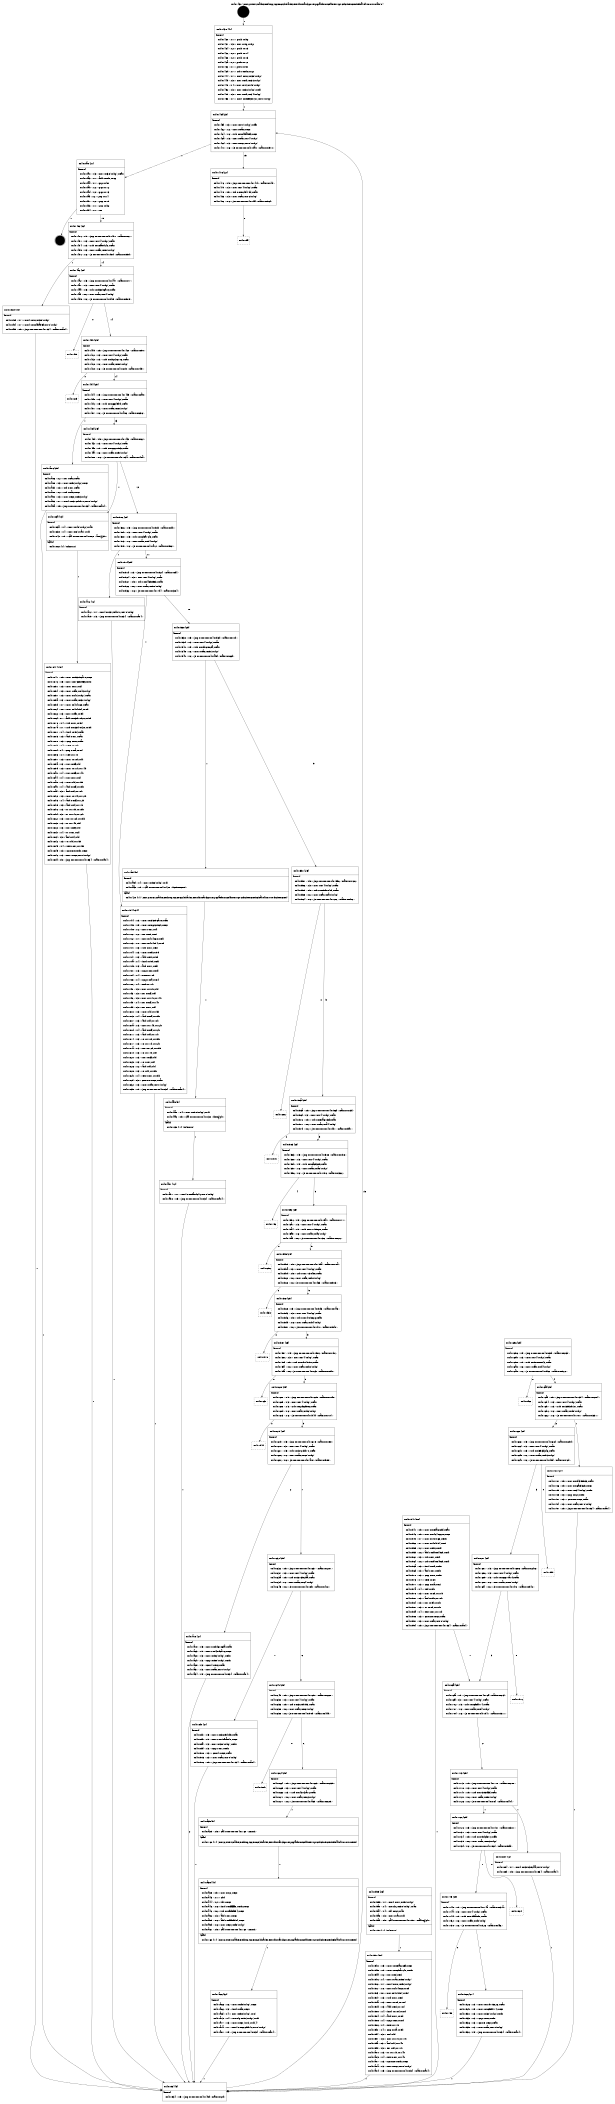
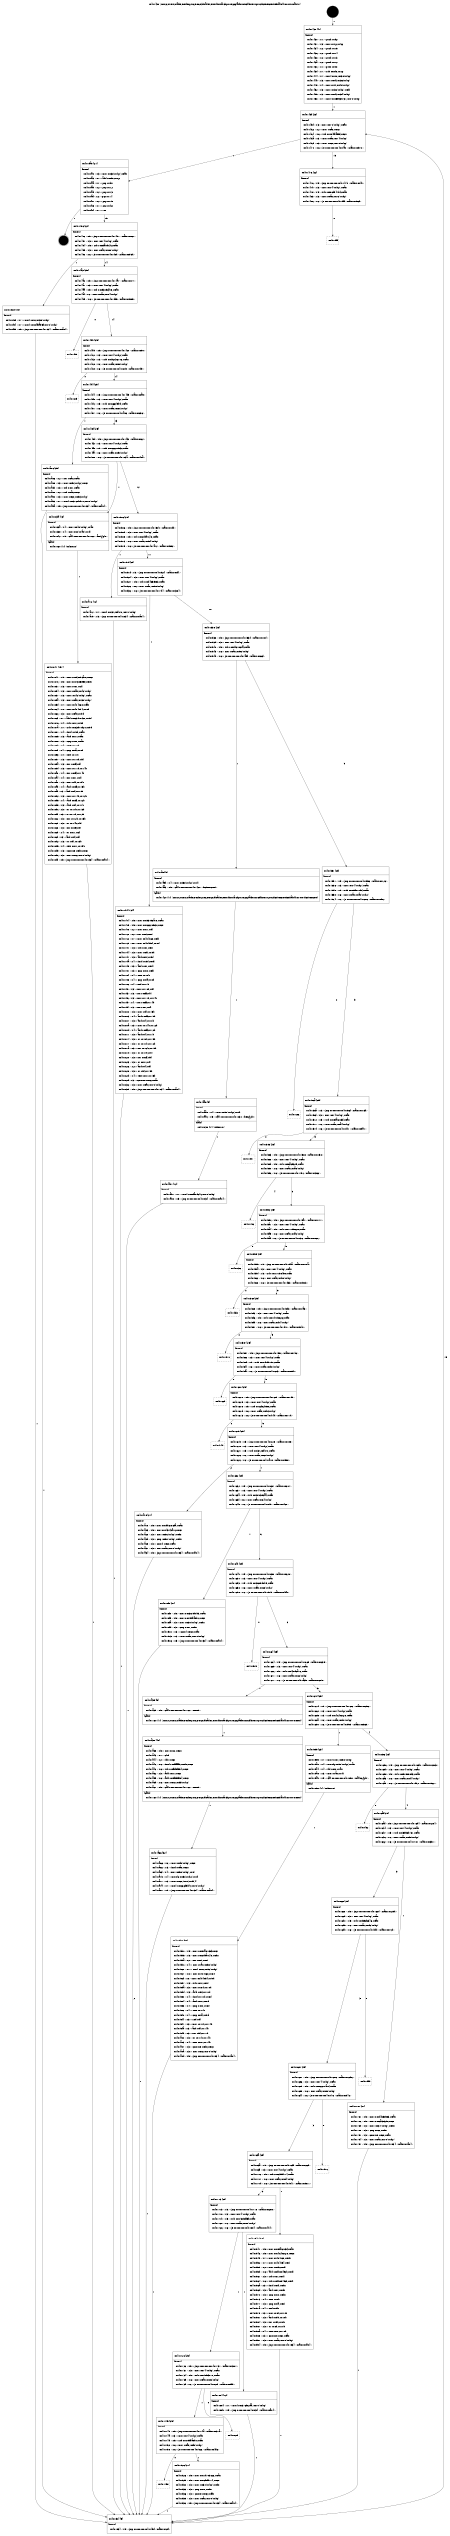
(461, 1655) -> (280, 2211)
none -> (339, 1711)
